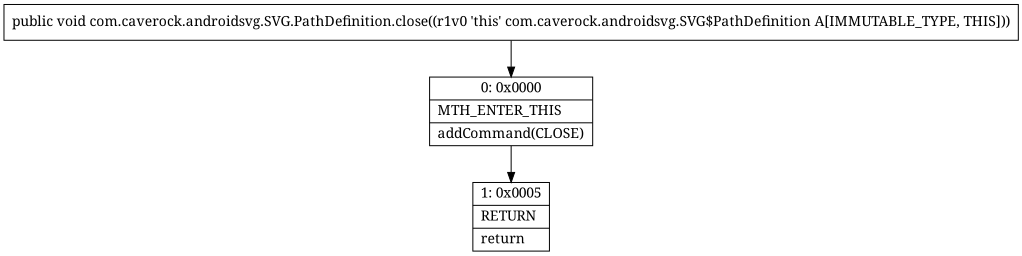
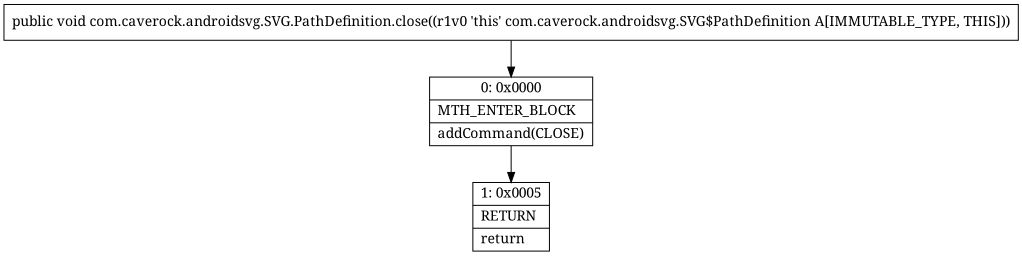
(500, 111) -> (507, 111)
